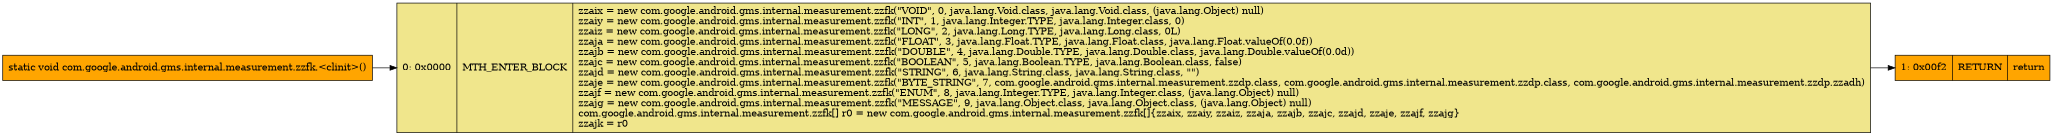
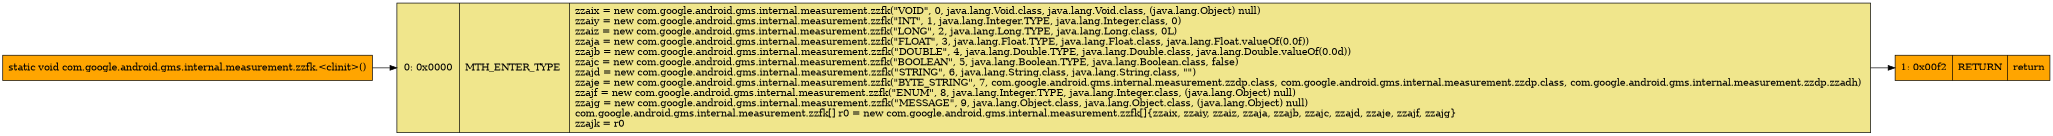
(515, 68) -> (513, 68)
